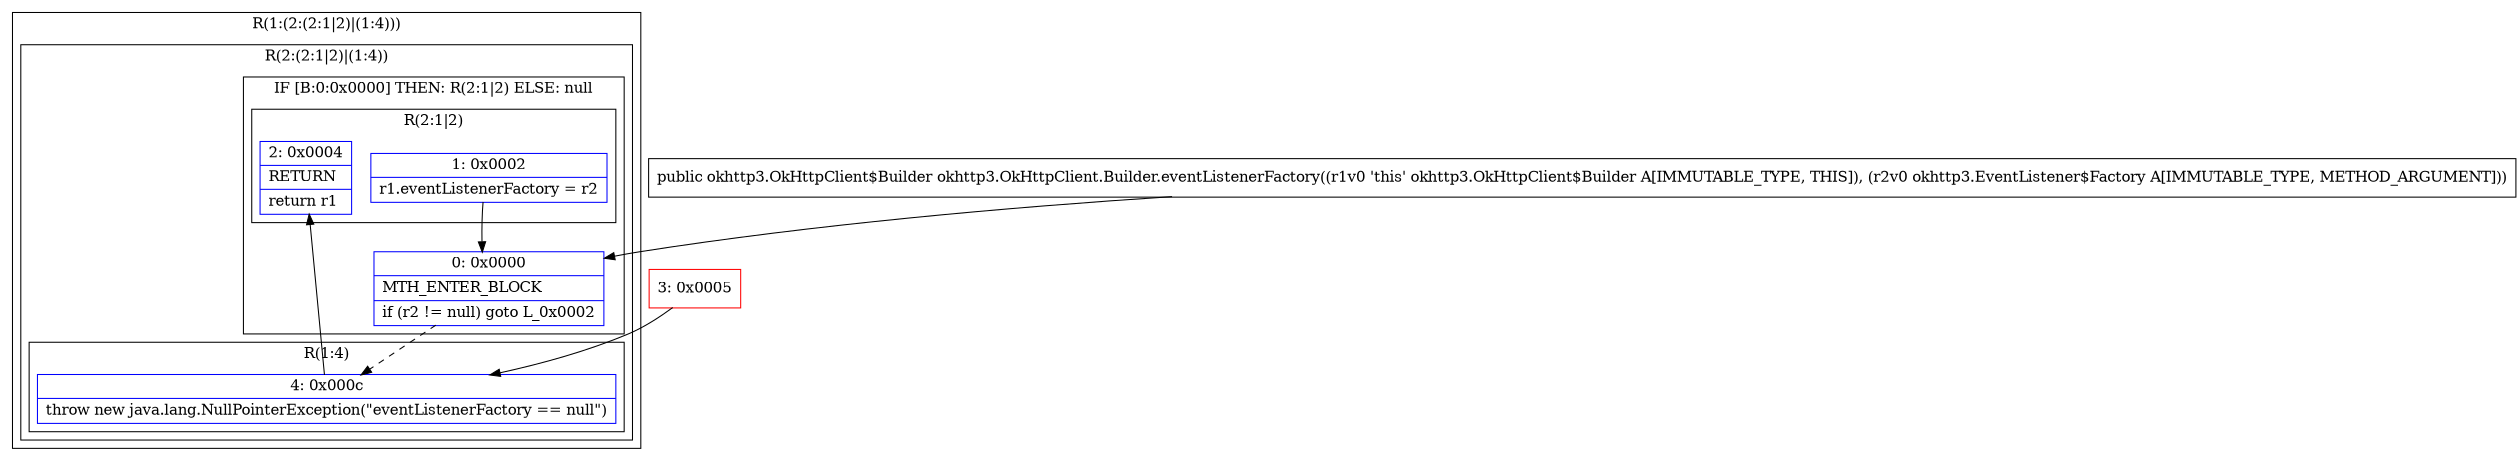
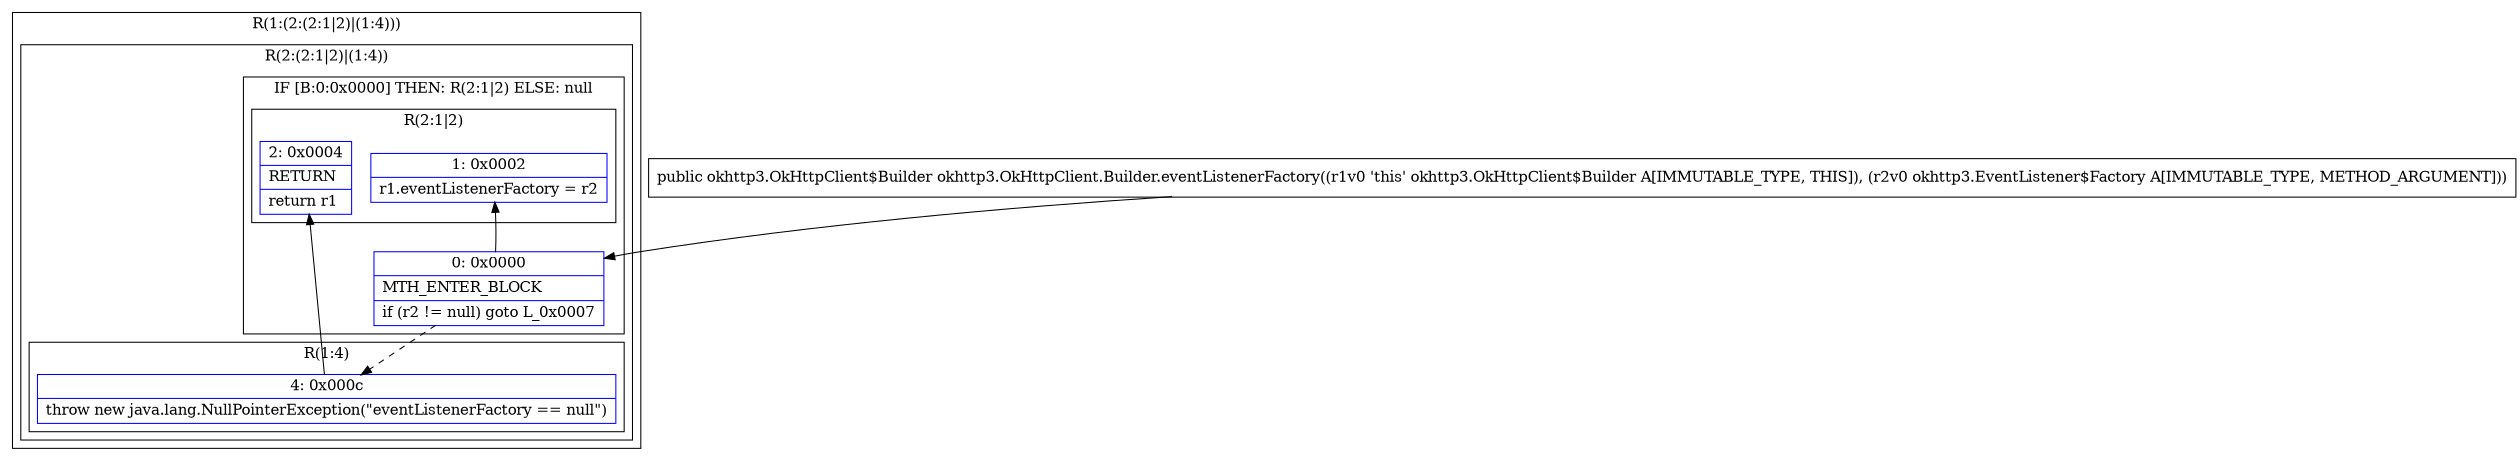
(482, 216) -> (496, 232)
(695, 289) -> none
(489, 313) -> (489, 313)
